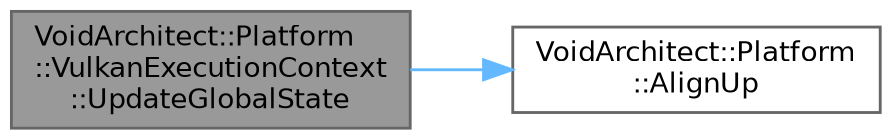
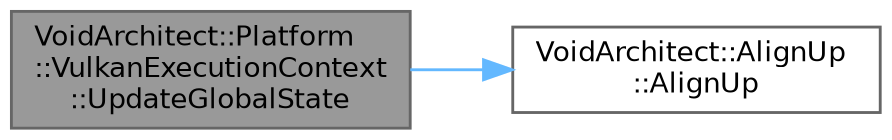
(696, 70) -> (696, 70)
